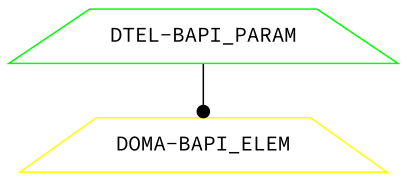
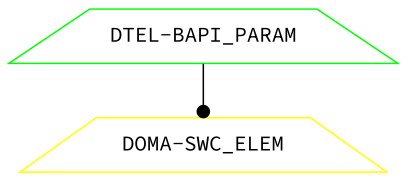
(203, 145) -> (203, 145)
